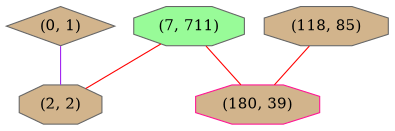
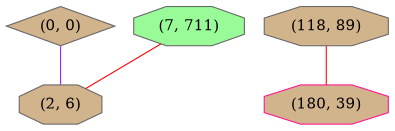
(61, 26) -> (61, 26)
(326, 26) -> (326, 26)
(223, 65) -> none
(61, 105) -> (61, 105)
